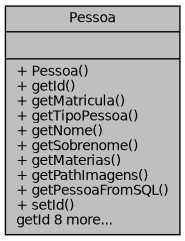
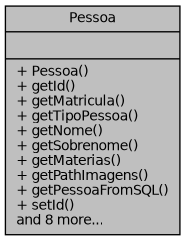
(65, 221) -> (60, 221)
